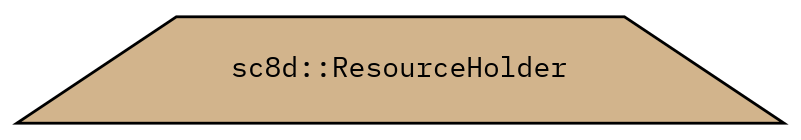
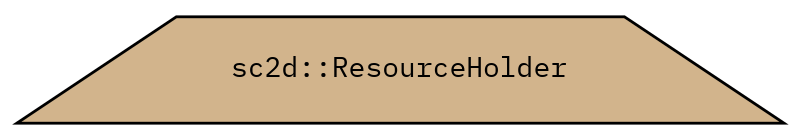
(400, 70) -> (400, 70)
